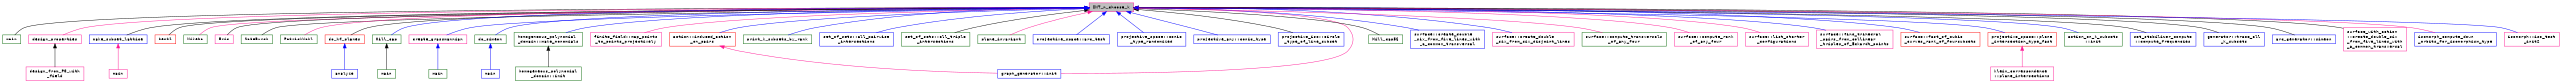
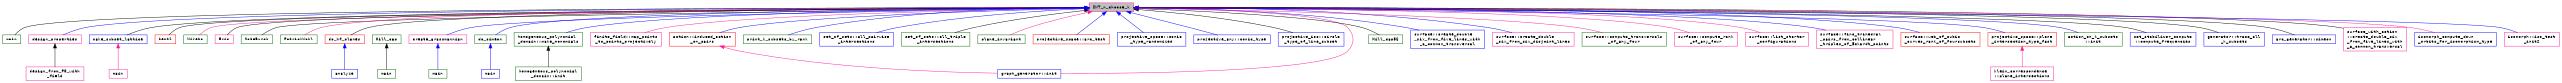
(573, 10) -> (573, 10)
(737, 10) -> none
(1071, 39) -> (1071, 39)
(1940, 39) -> (1940, 39)
